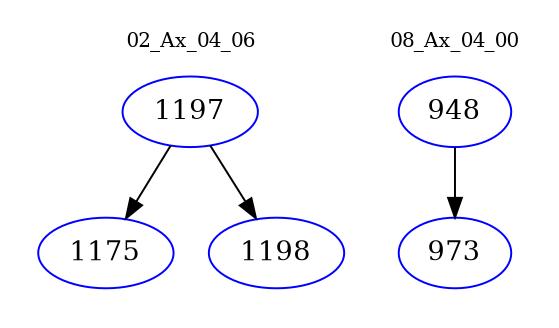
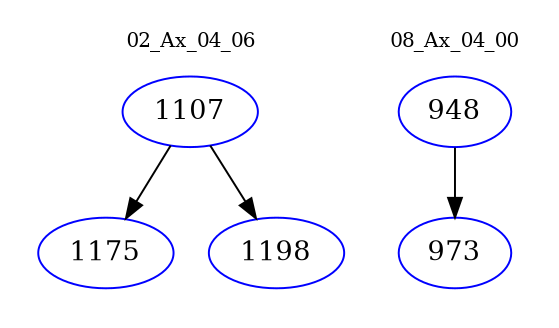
(190, 112) -> (190, 112)
